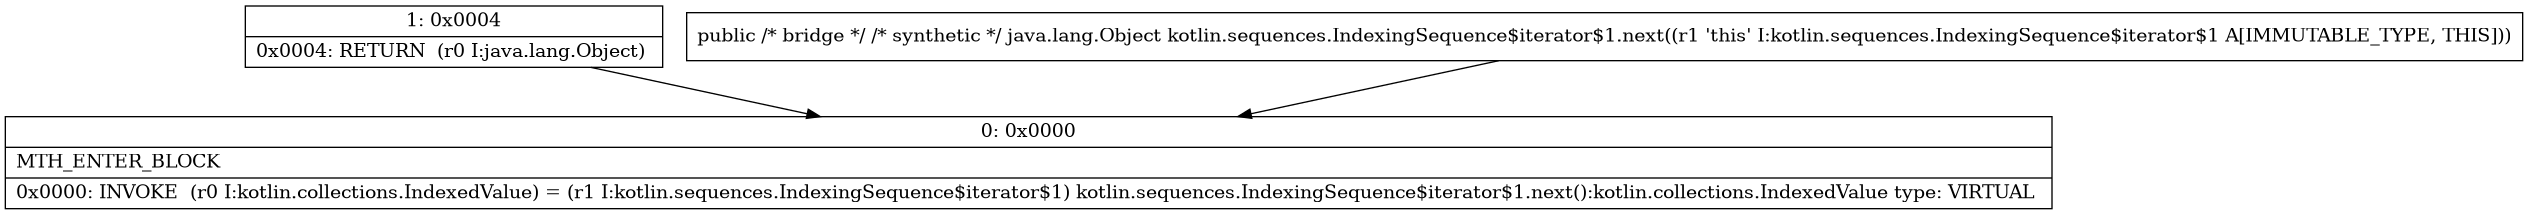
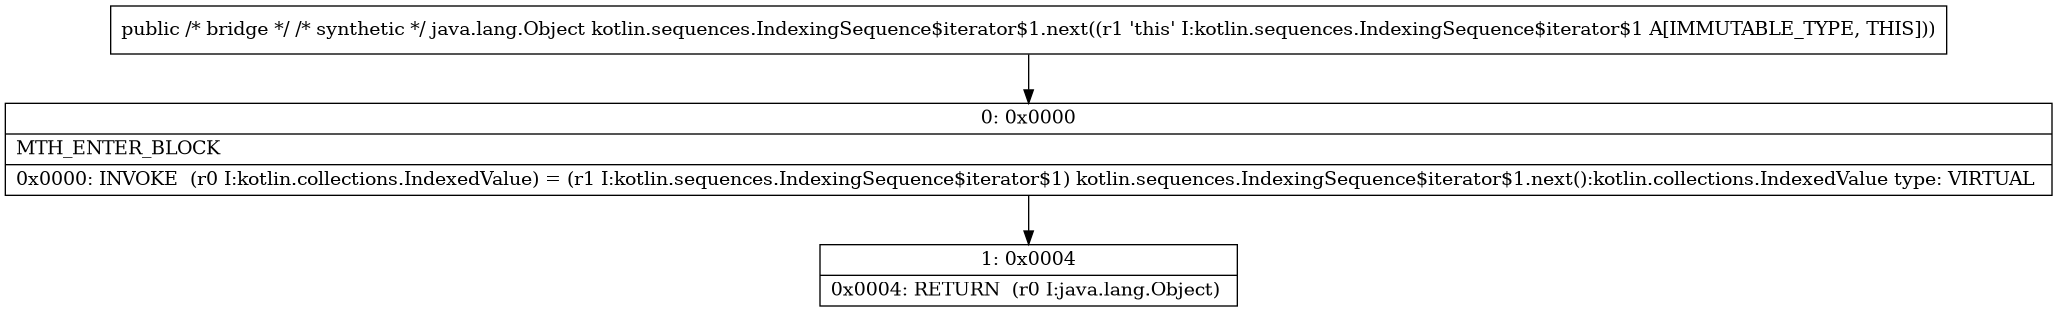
(699, 91) -> (1029, 213)
